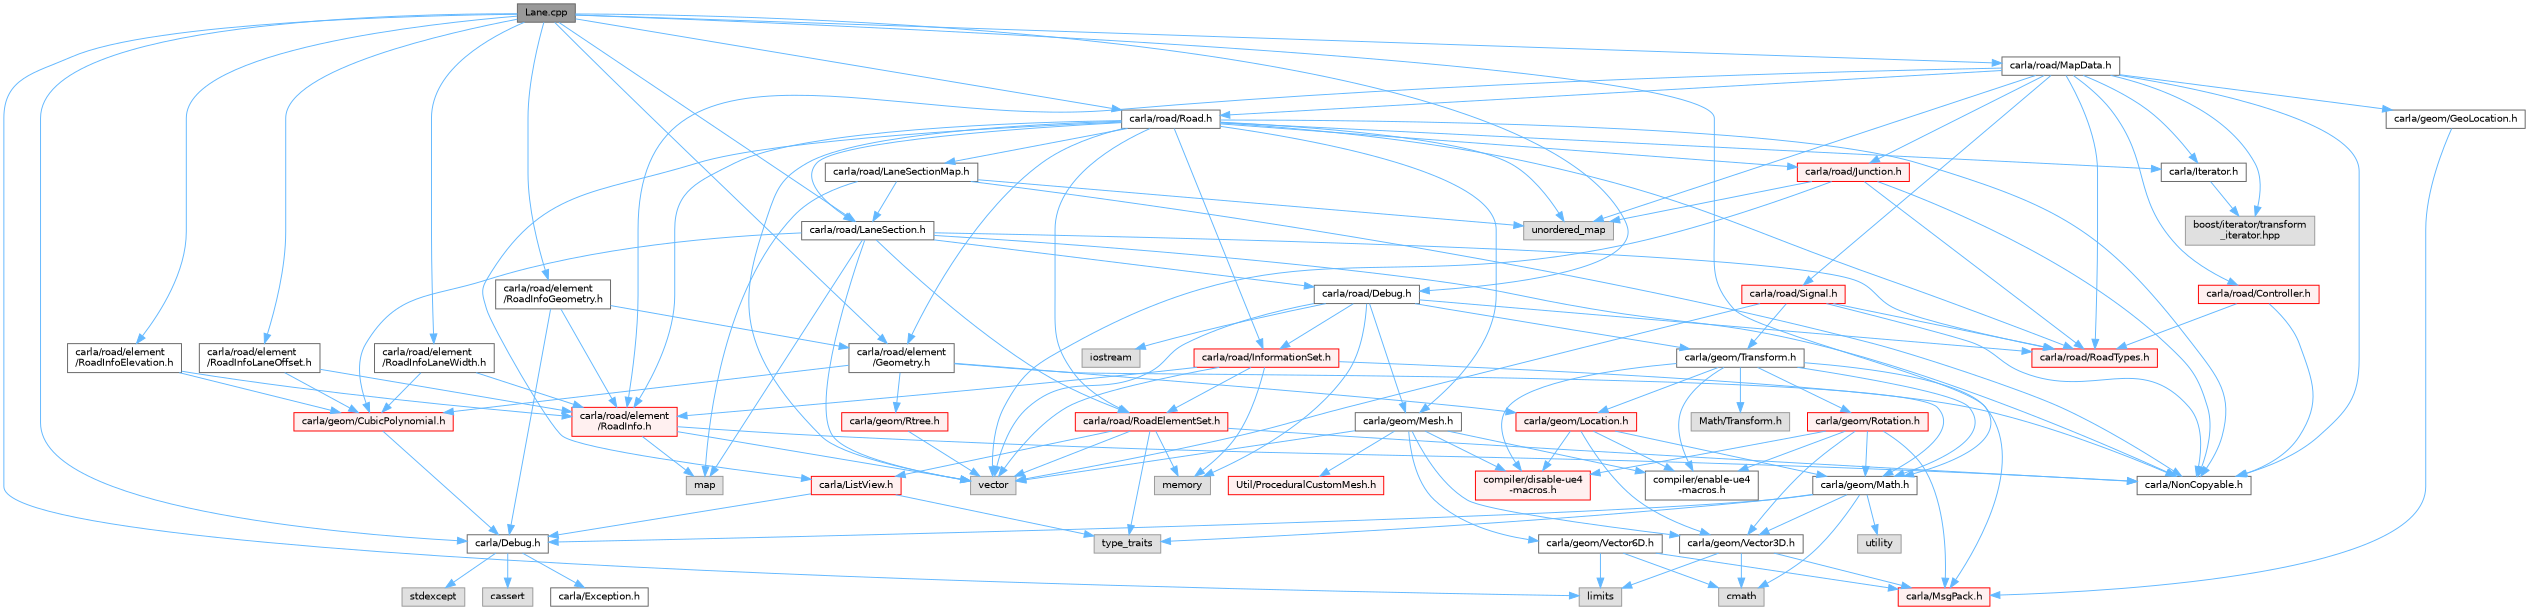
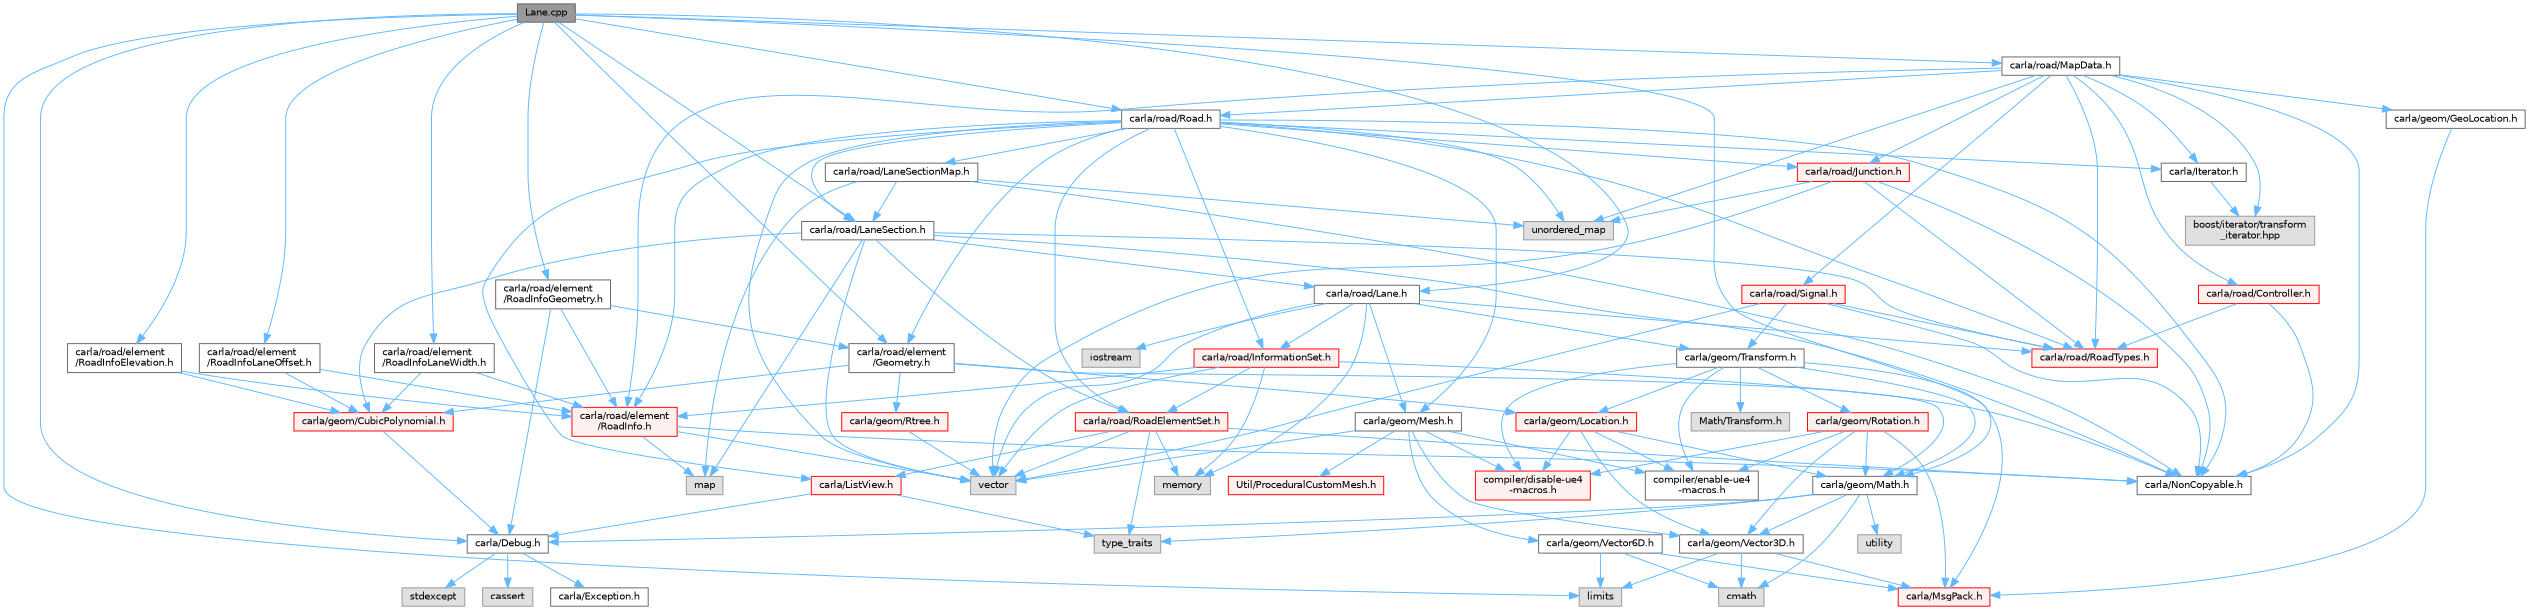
(1367, 294) -> (1367, 294)
